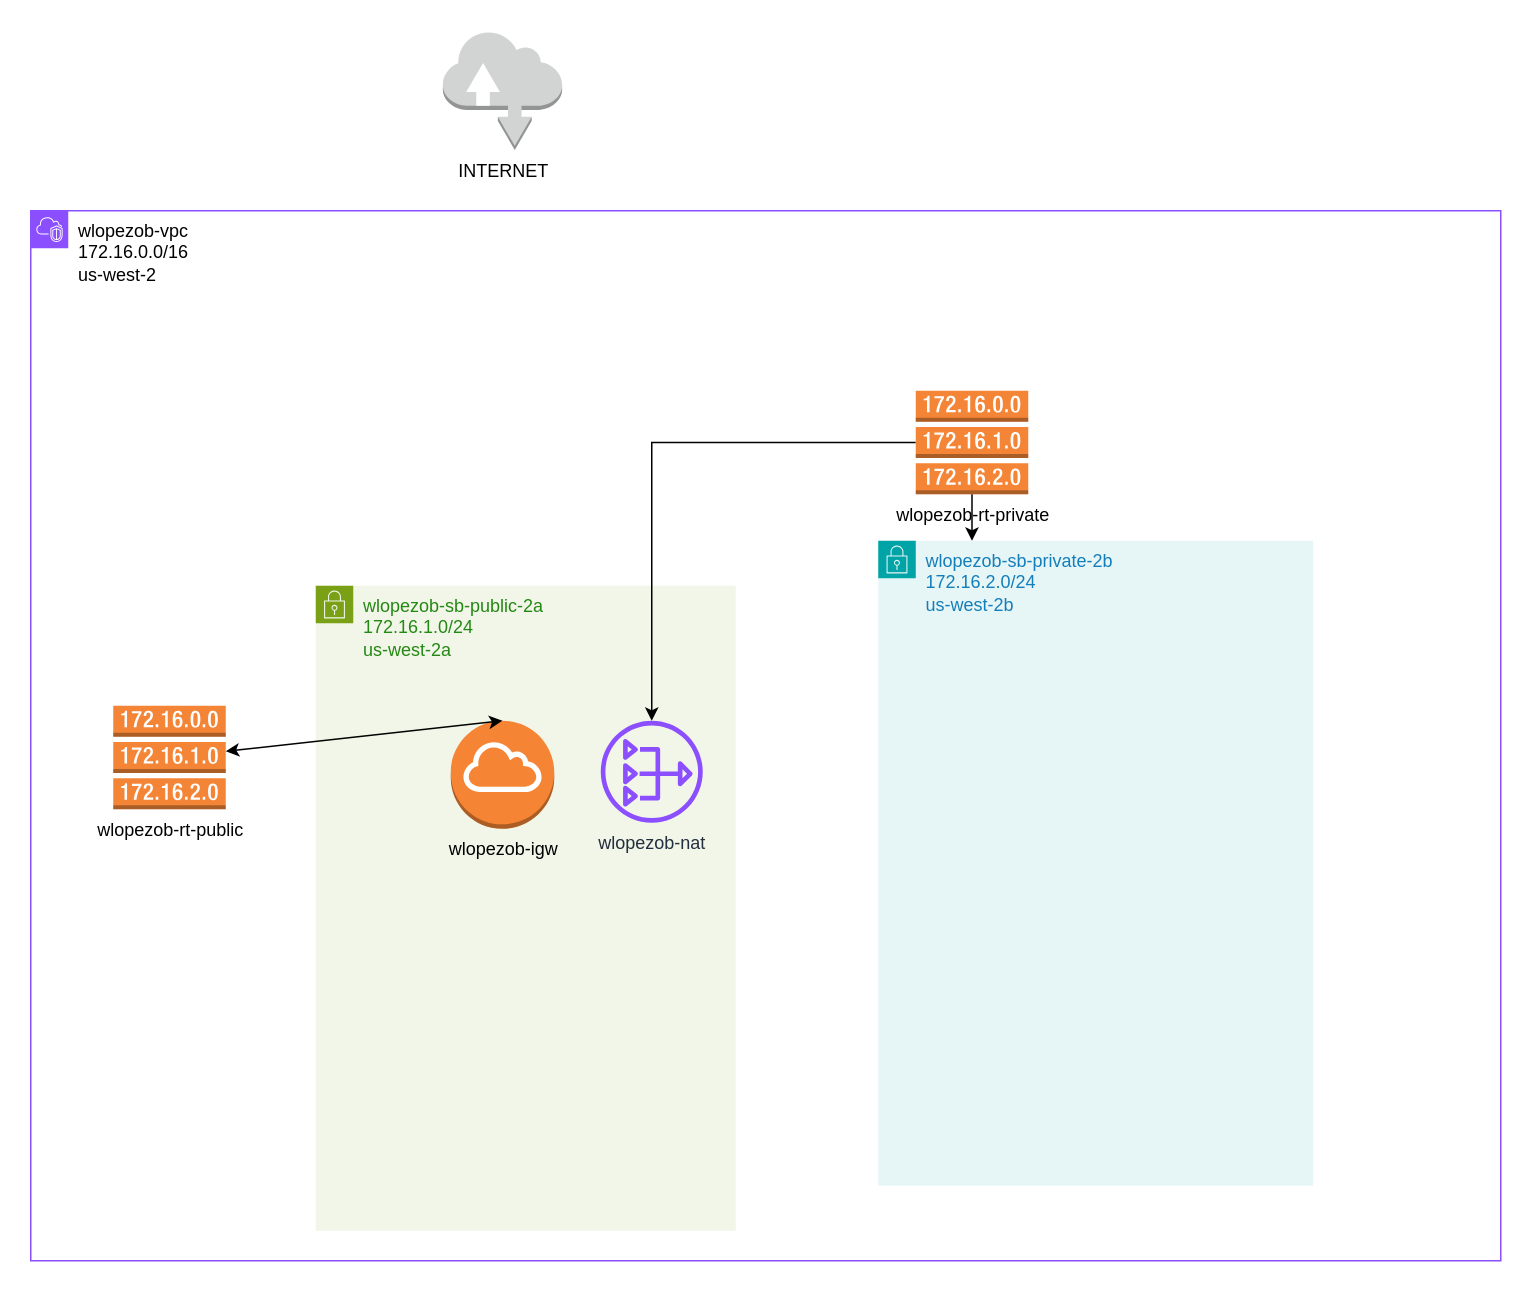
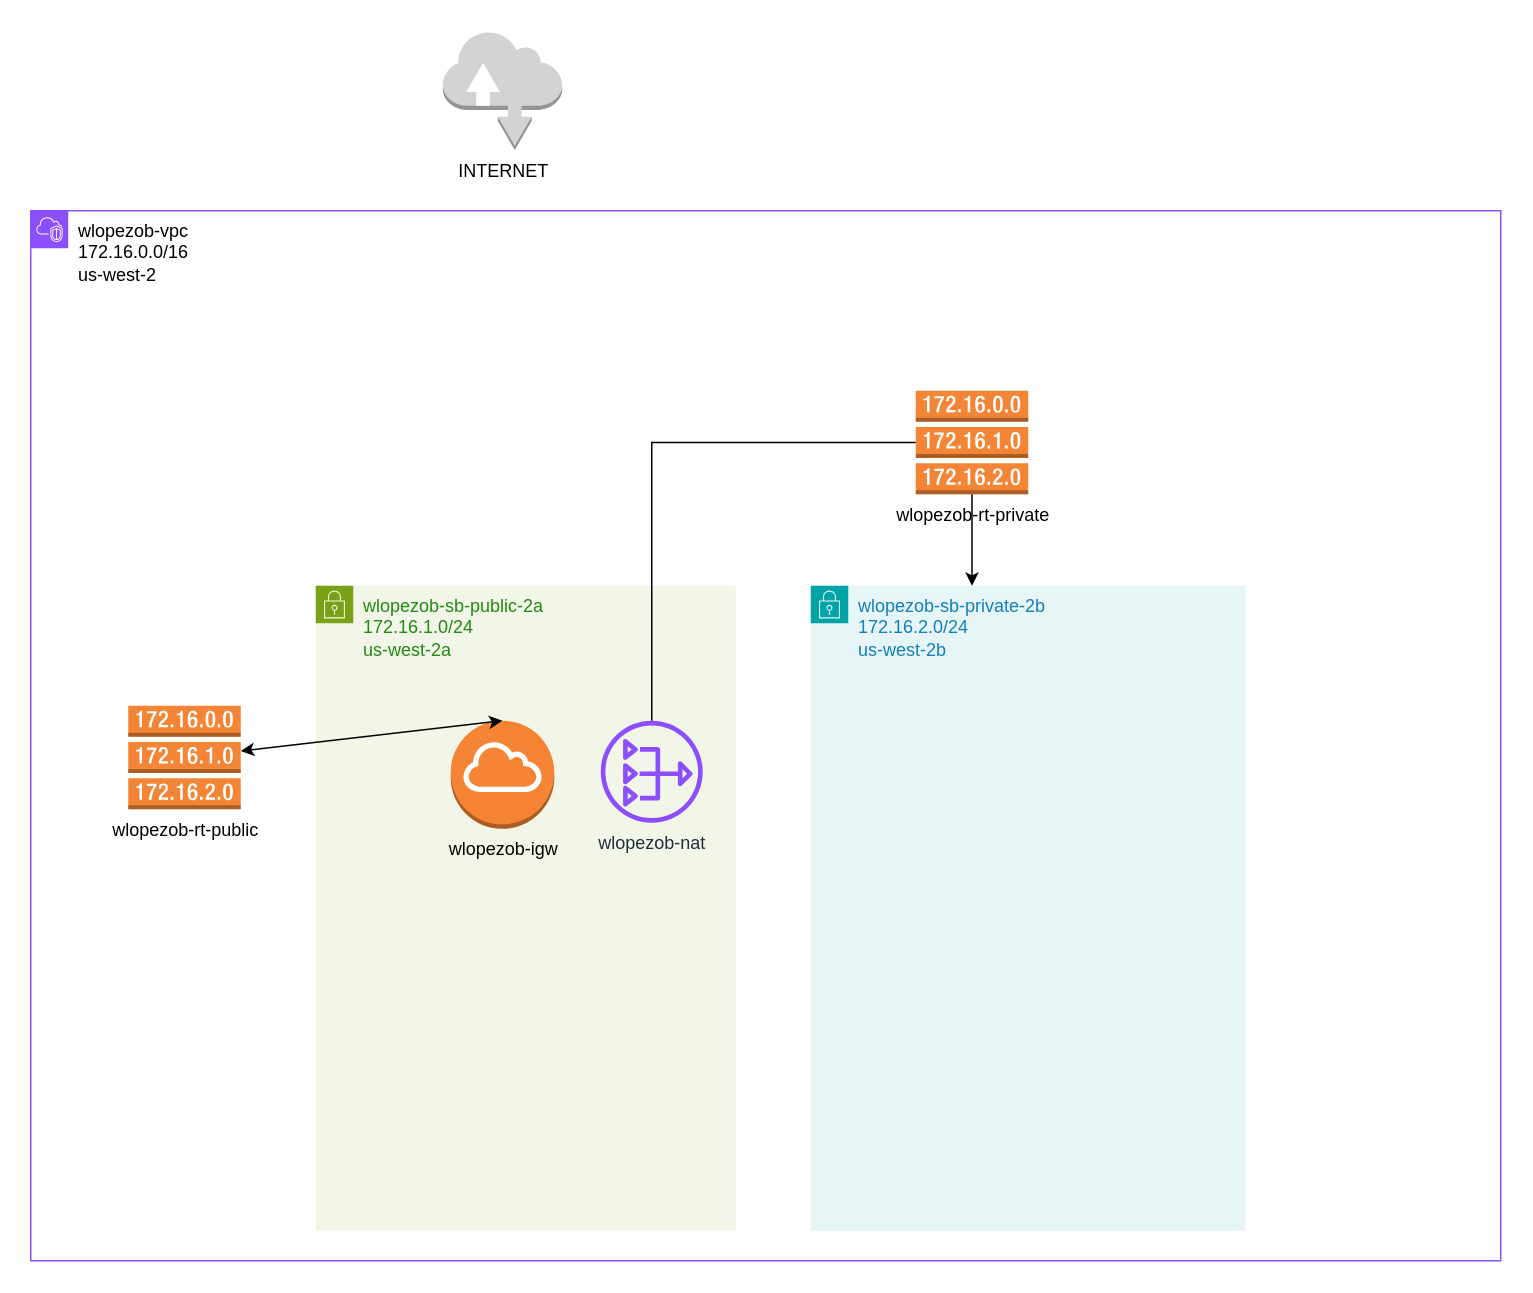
(652, 709) -> (652, 713)
(170, 758) -> (185, 758)
(1096, 863) -> (1028, 908)
